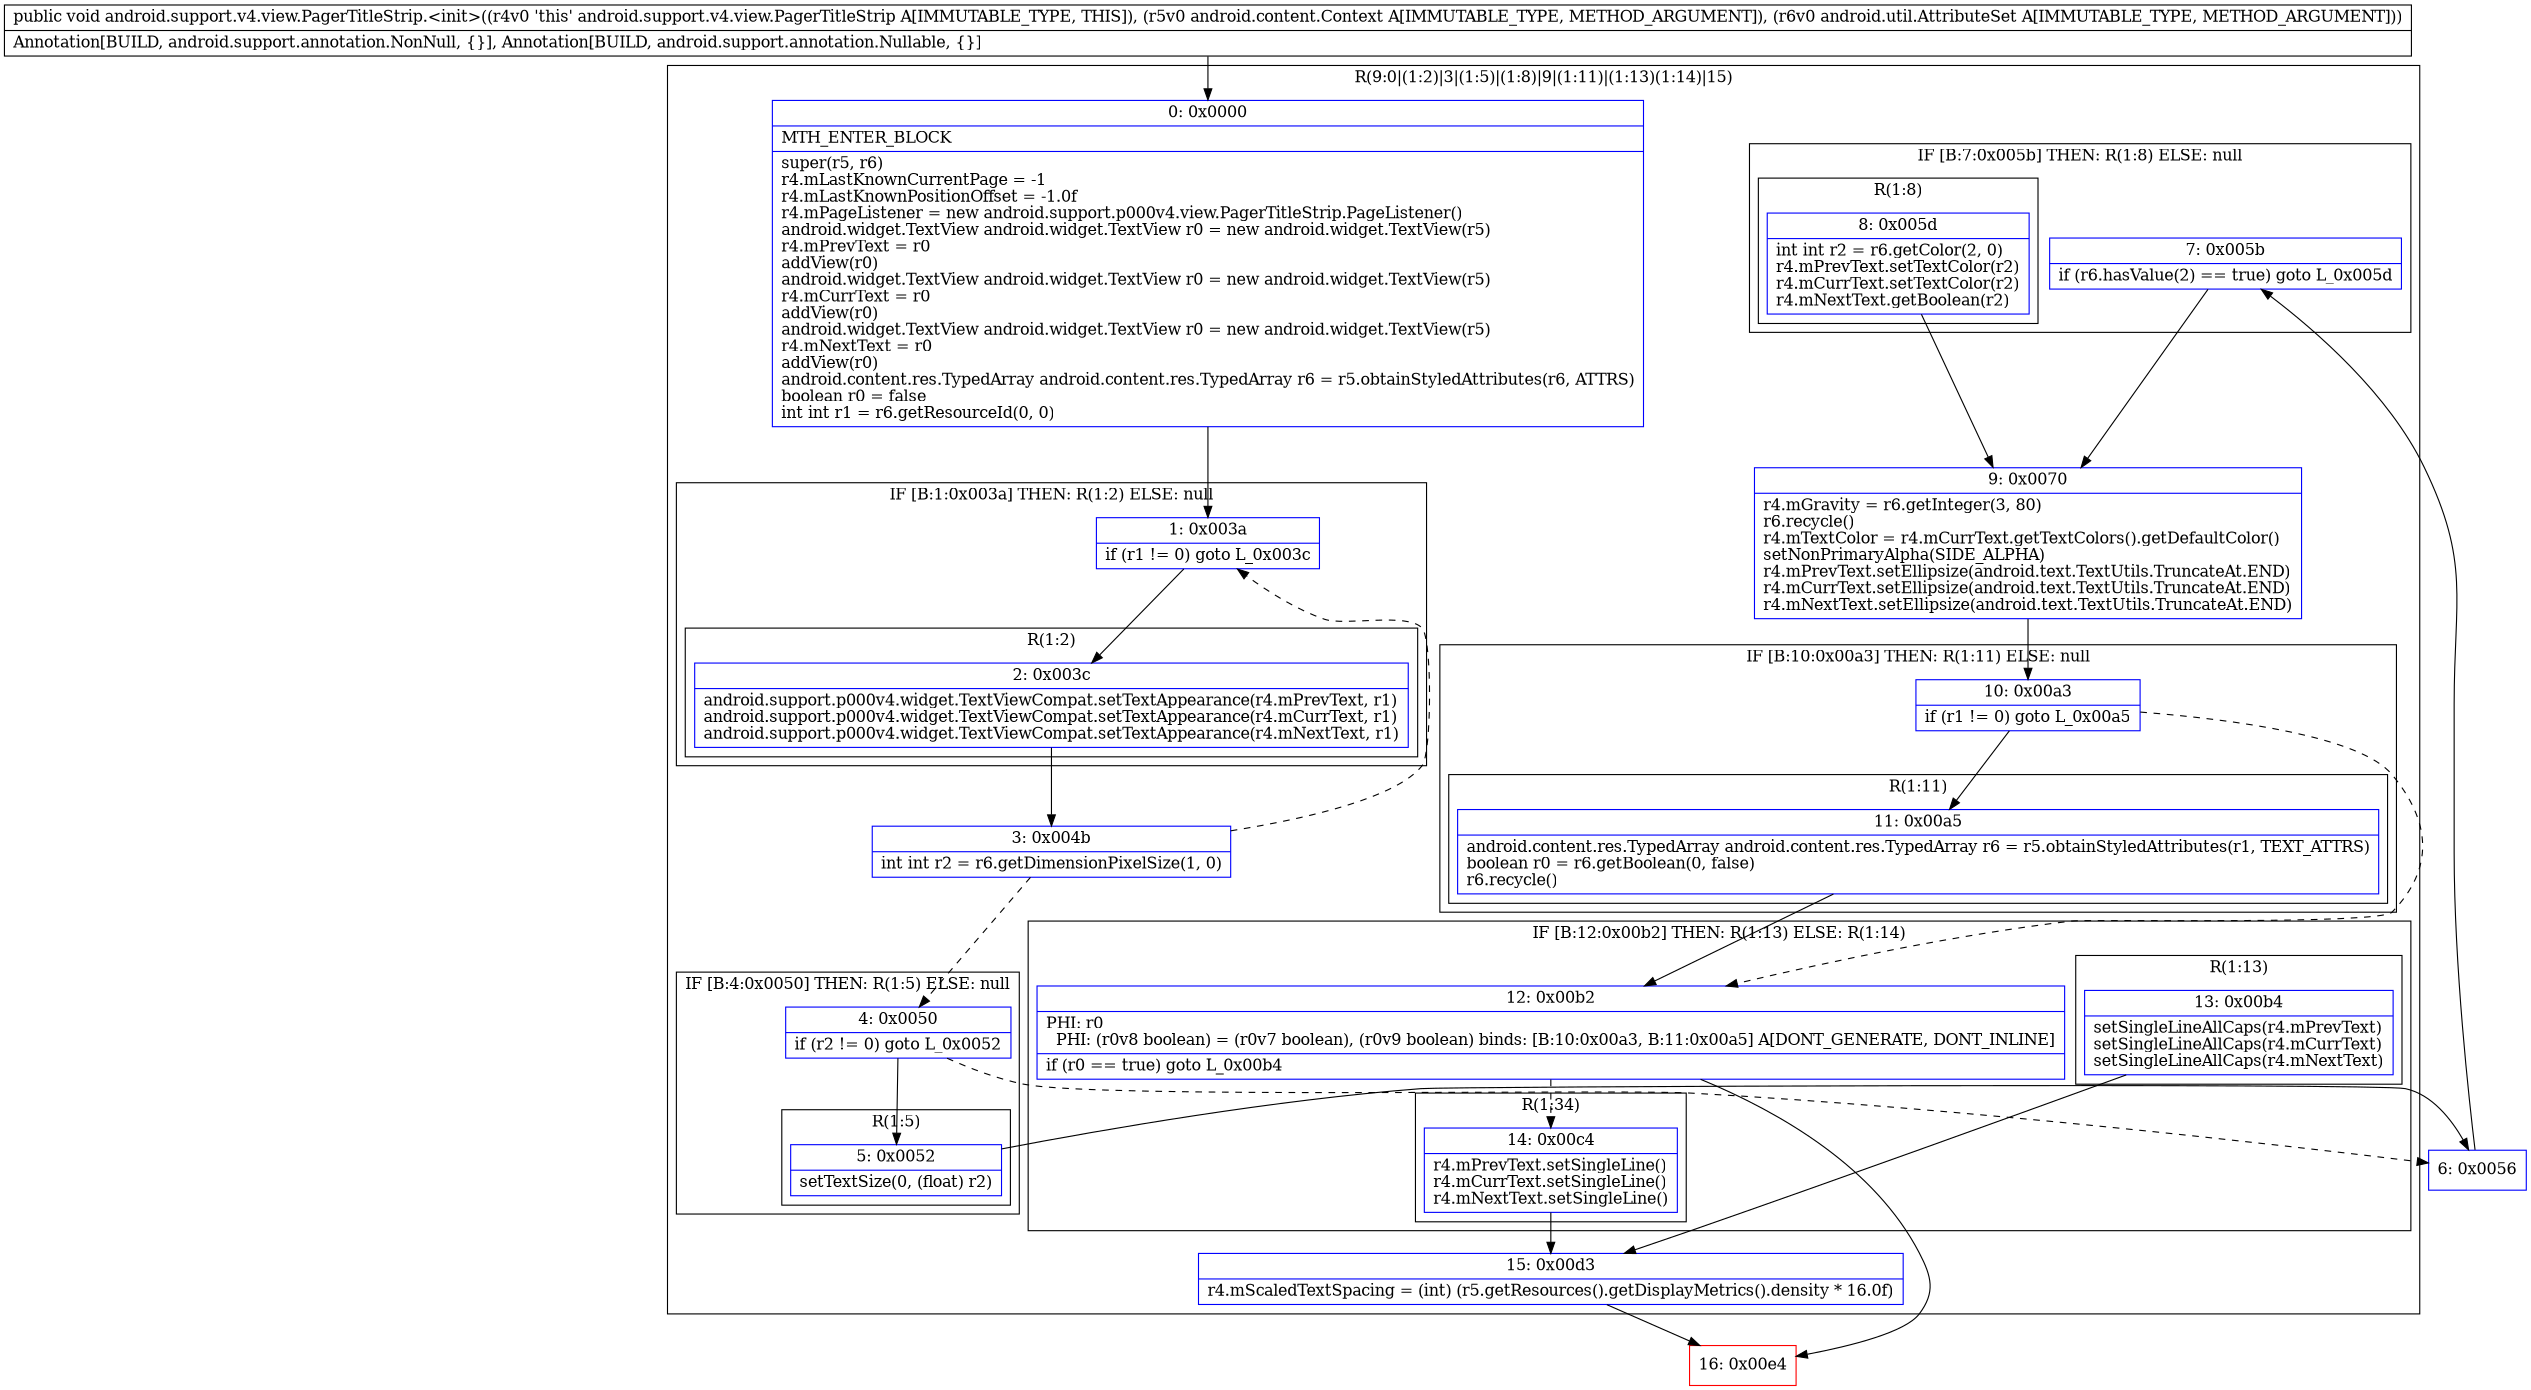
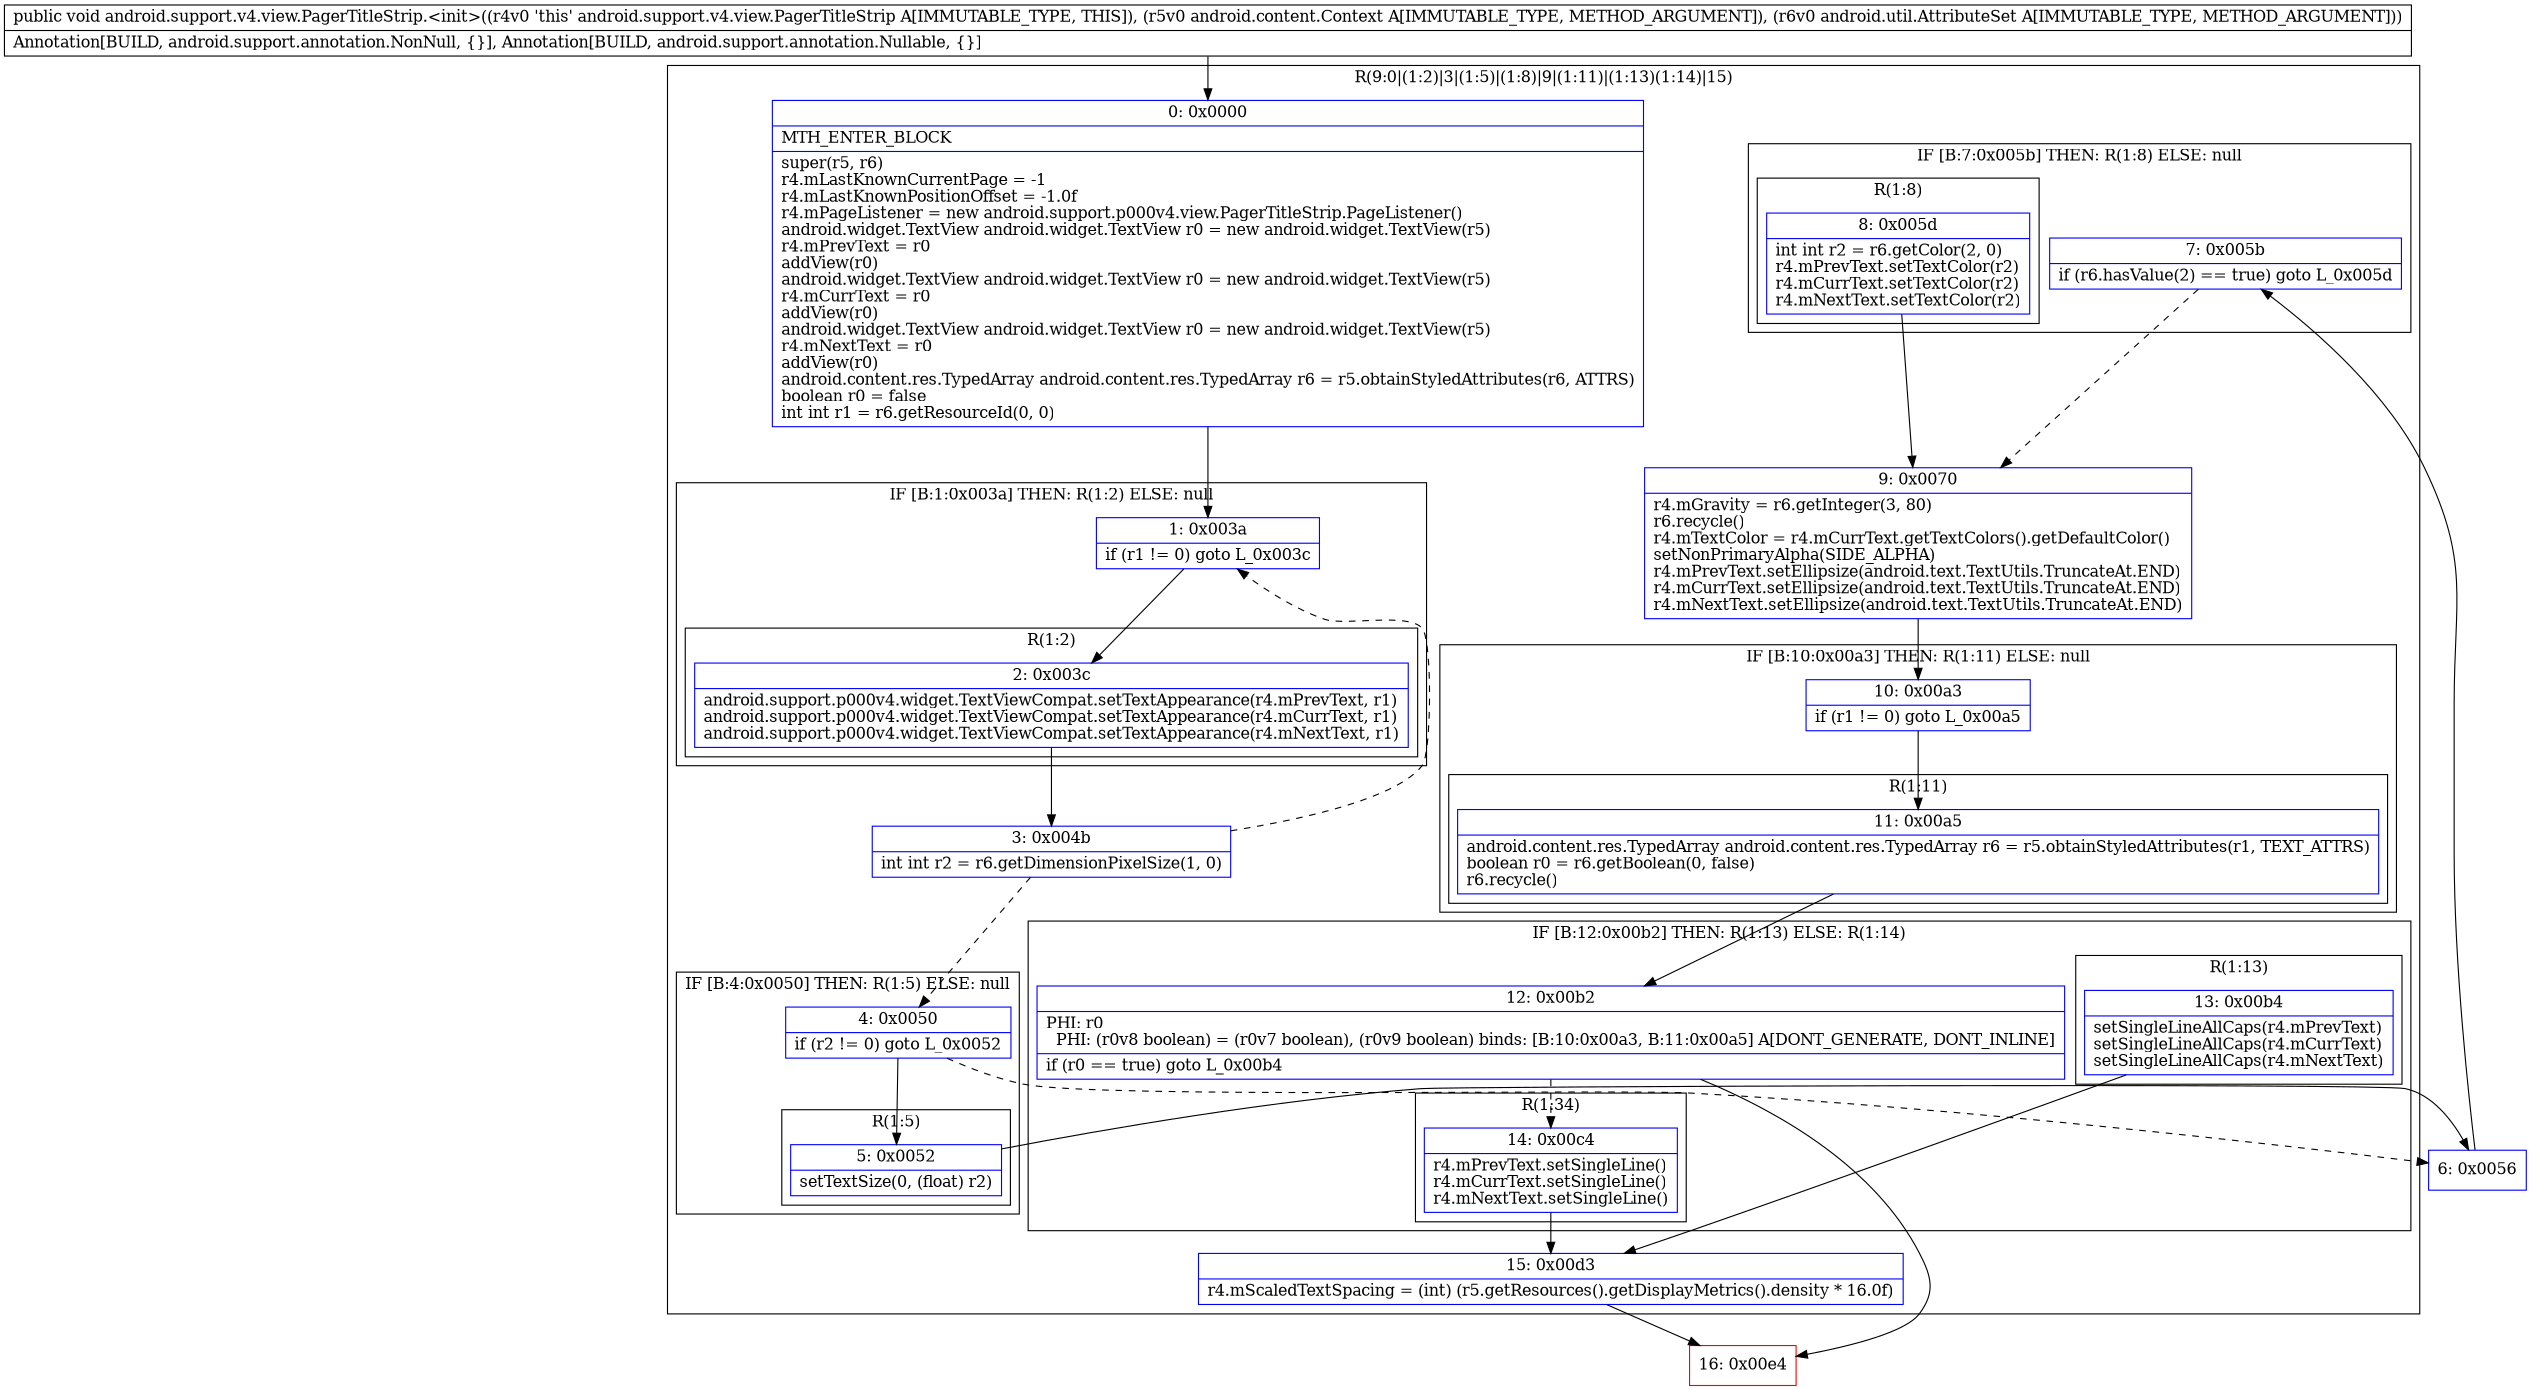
(1893, 301) -> (1898, 301)
(2148, 374) -> (2104, 375)
(2410, 802) -> none
